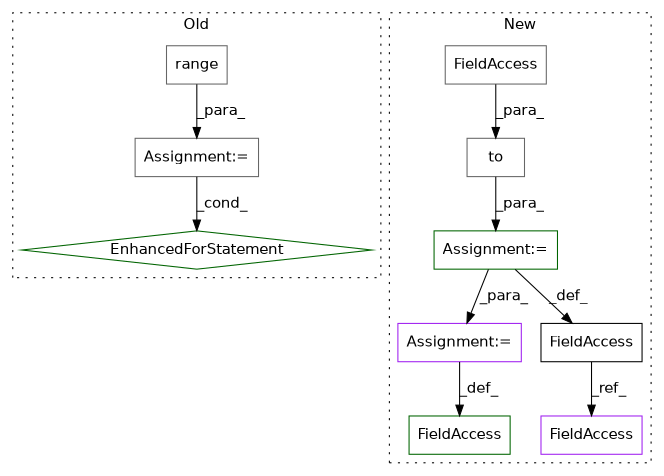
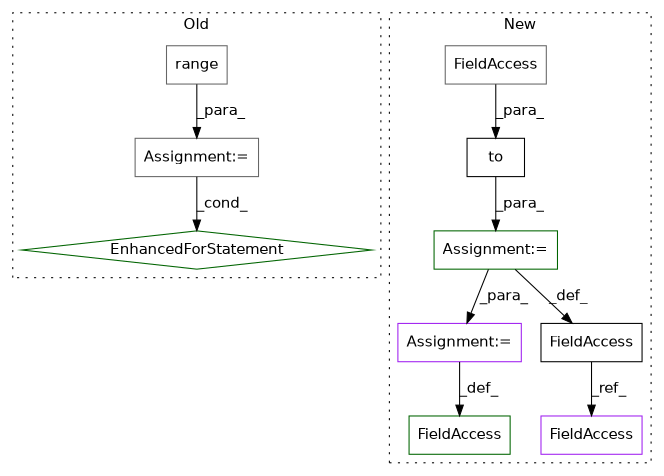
(496, 157) -> (496, 157)
